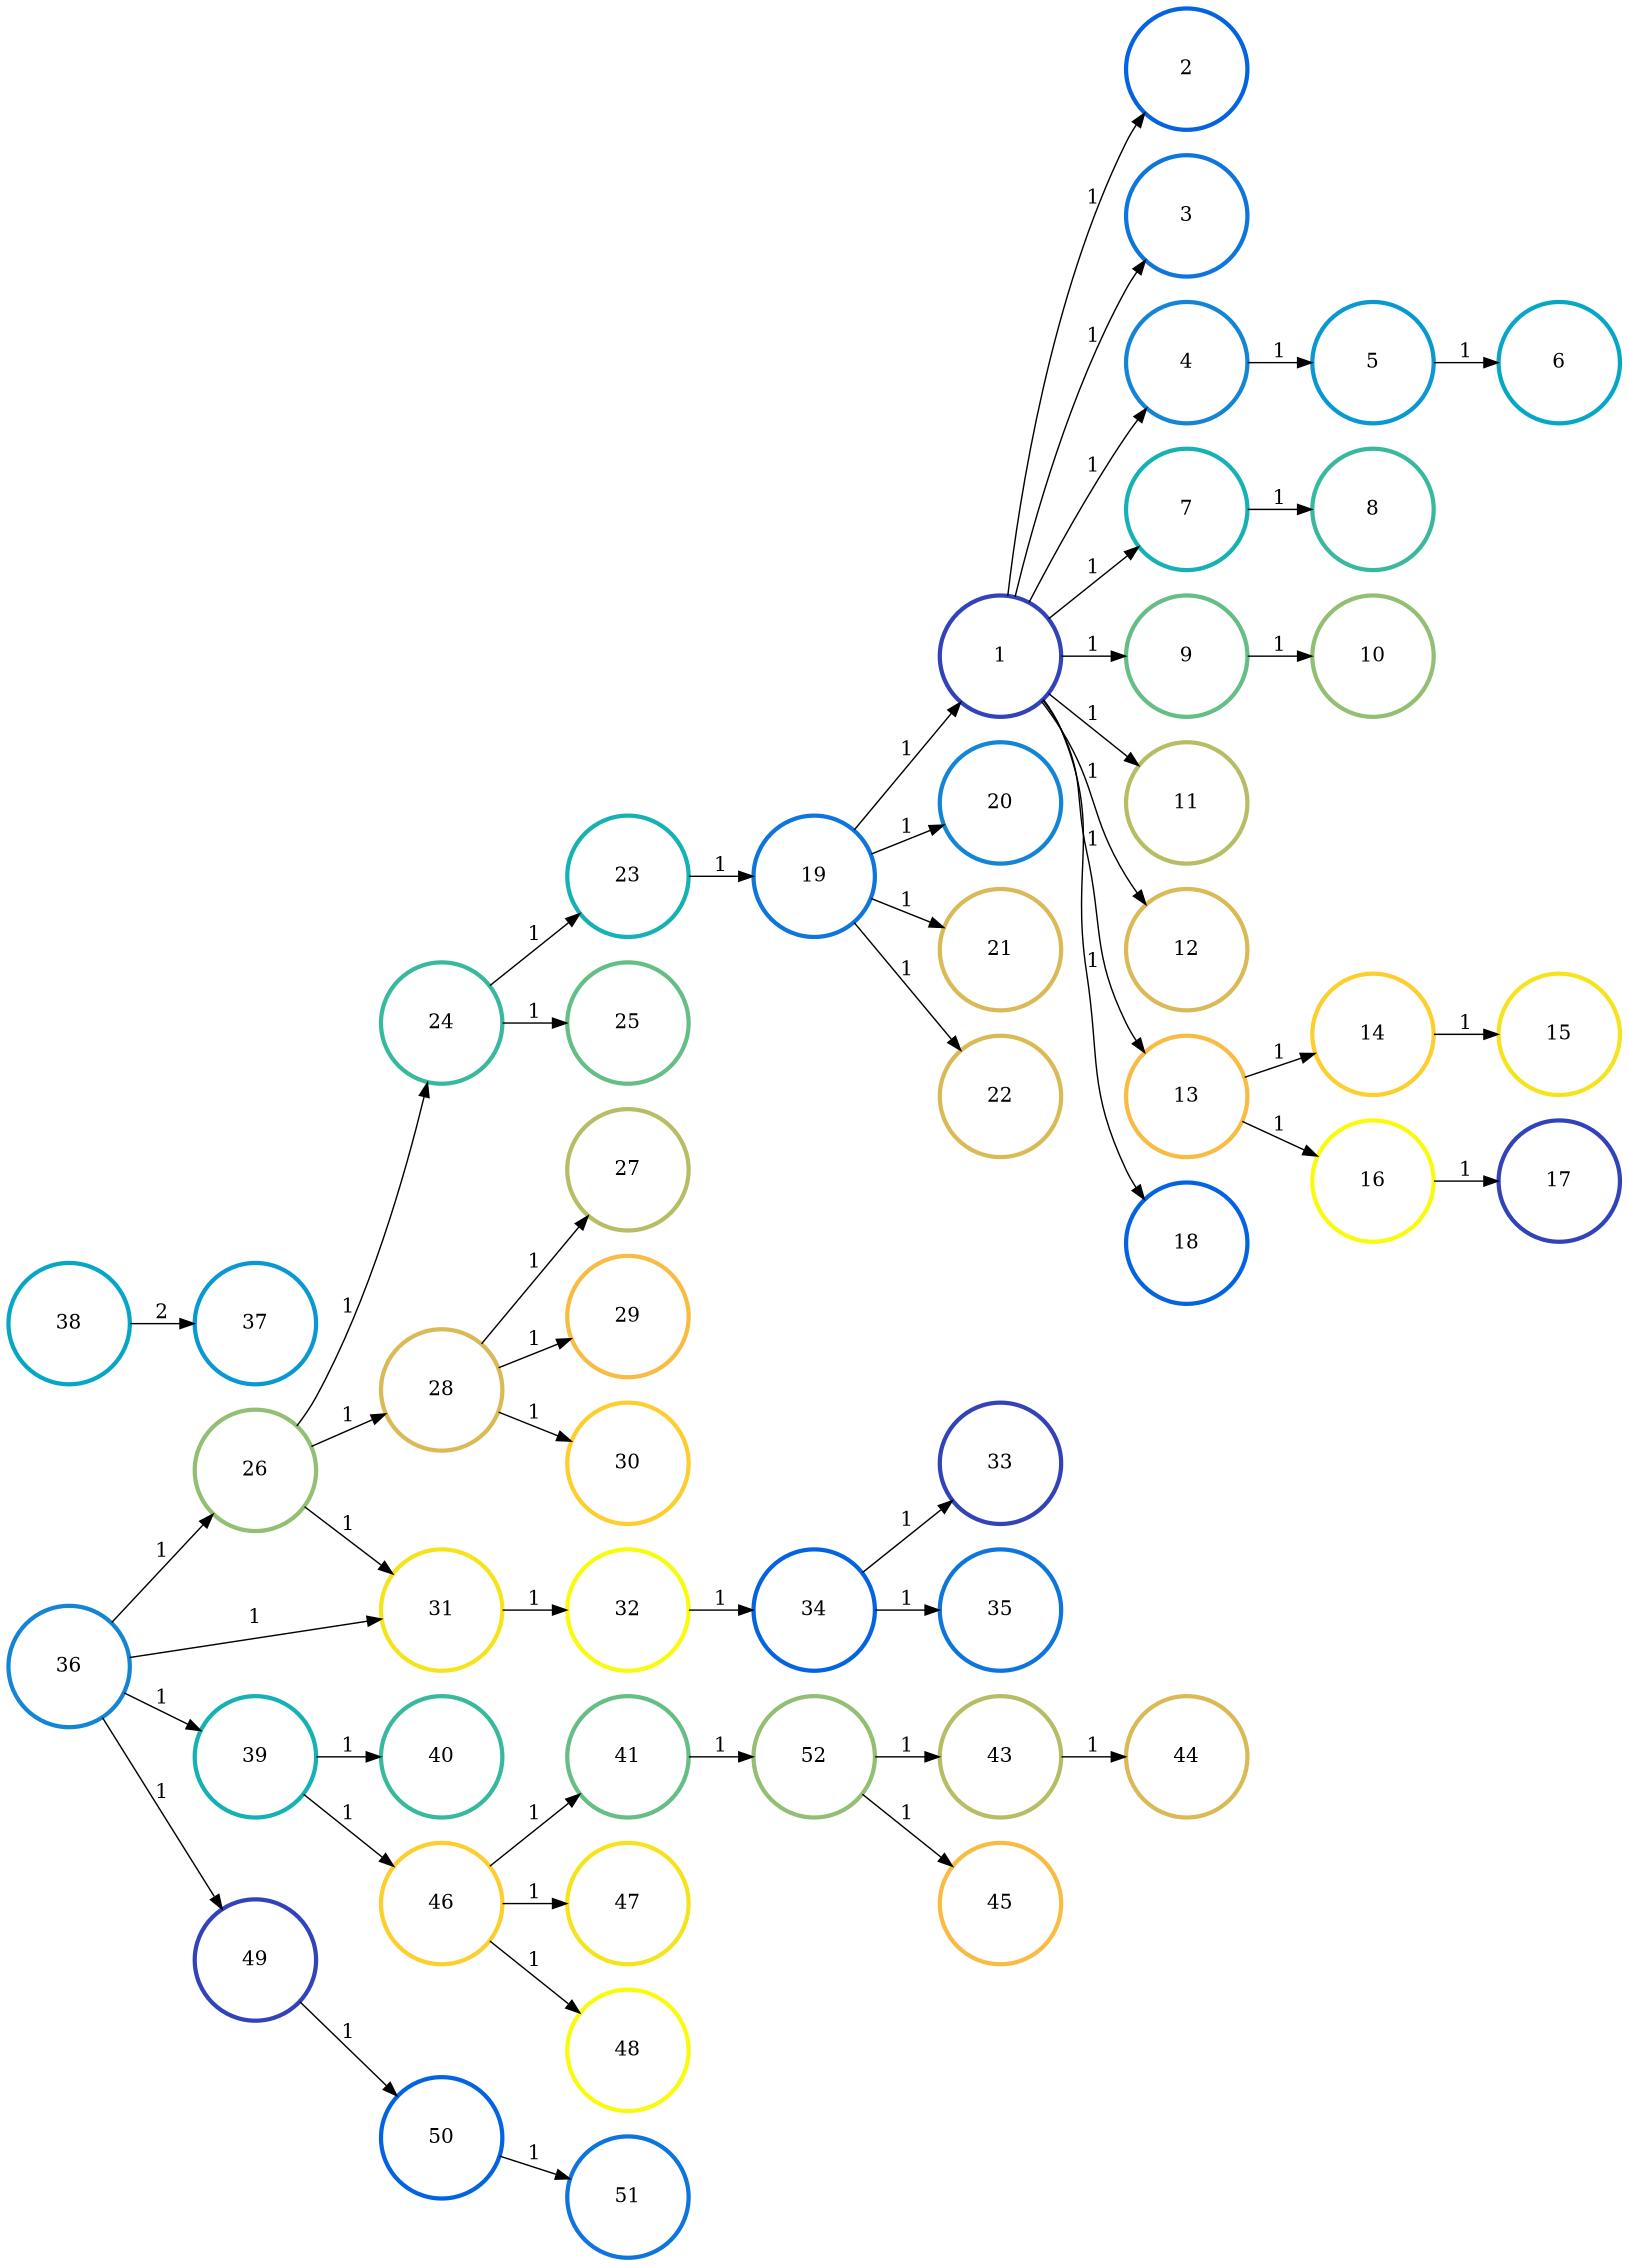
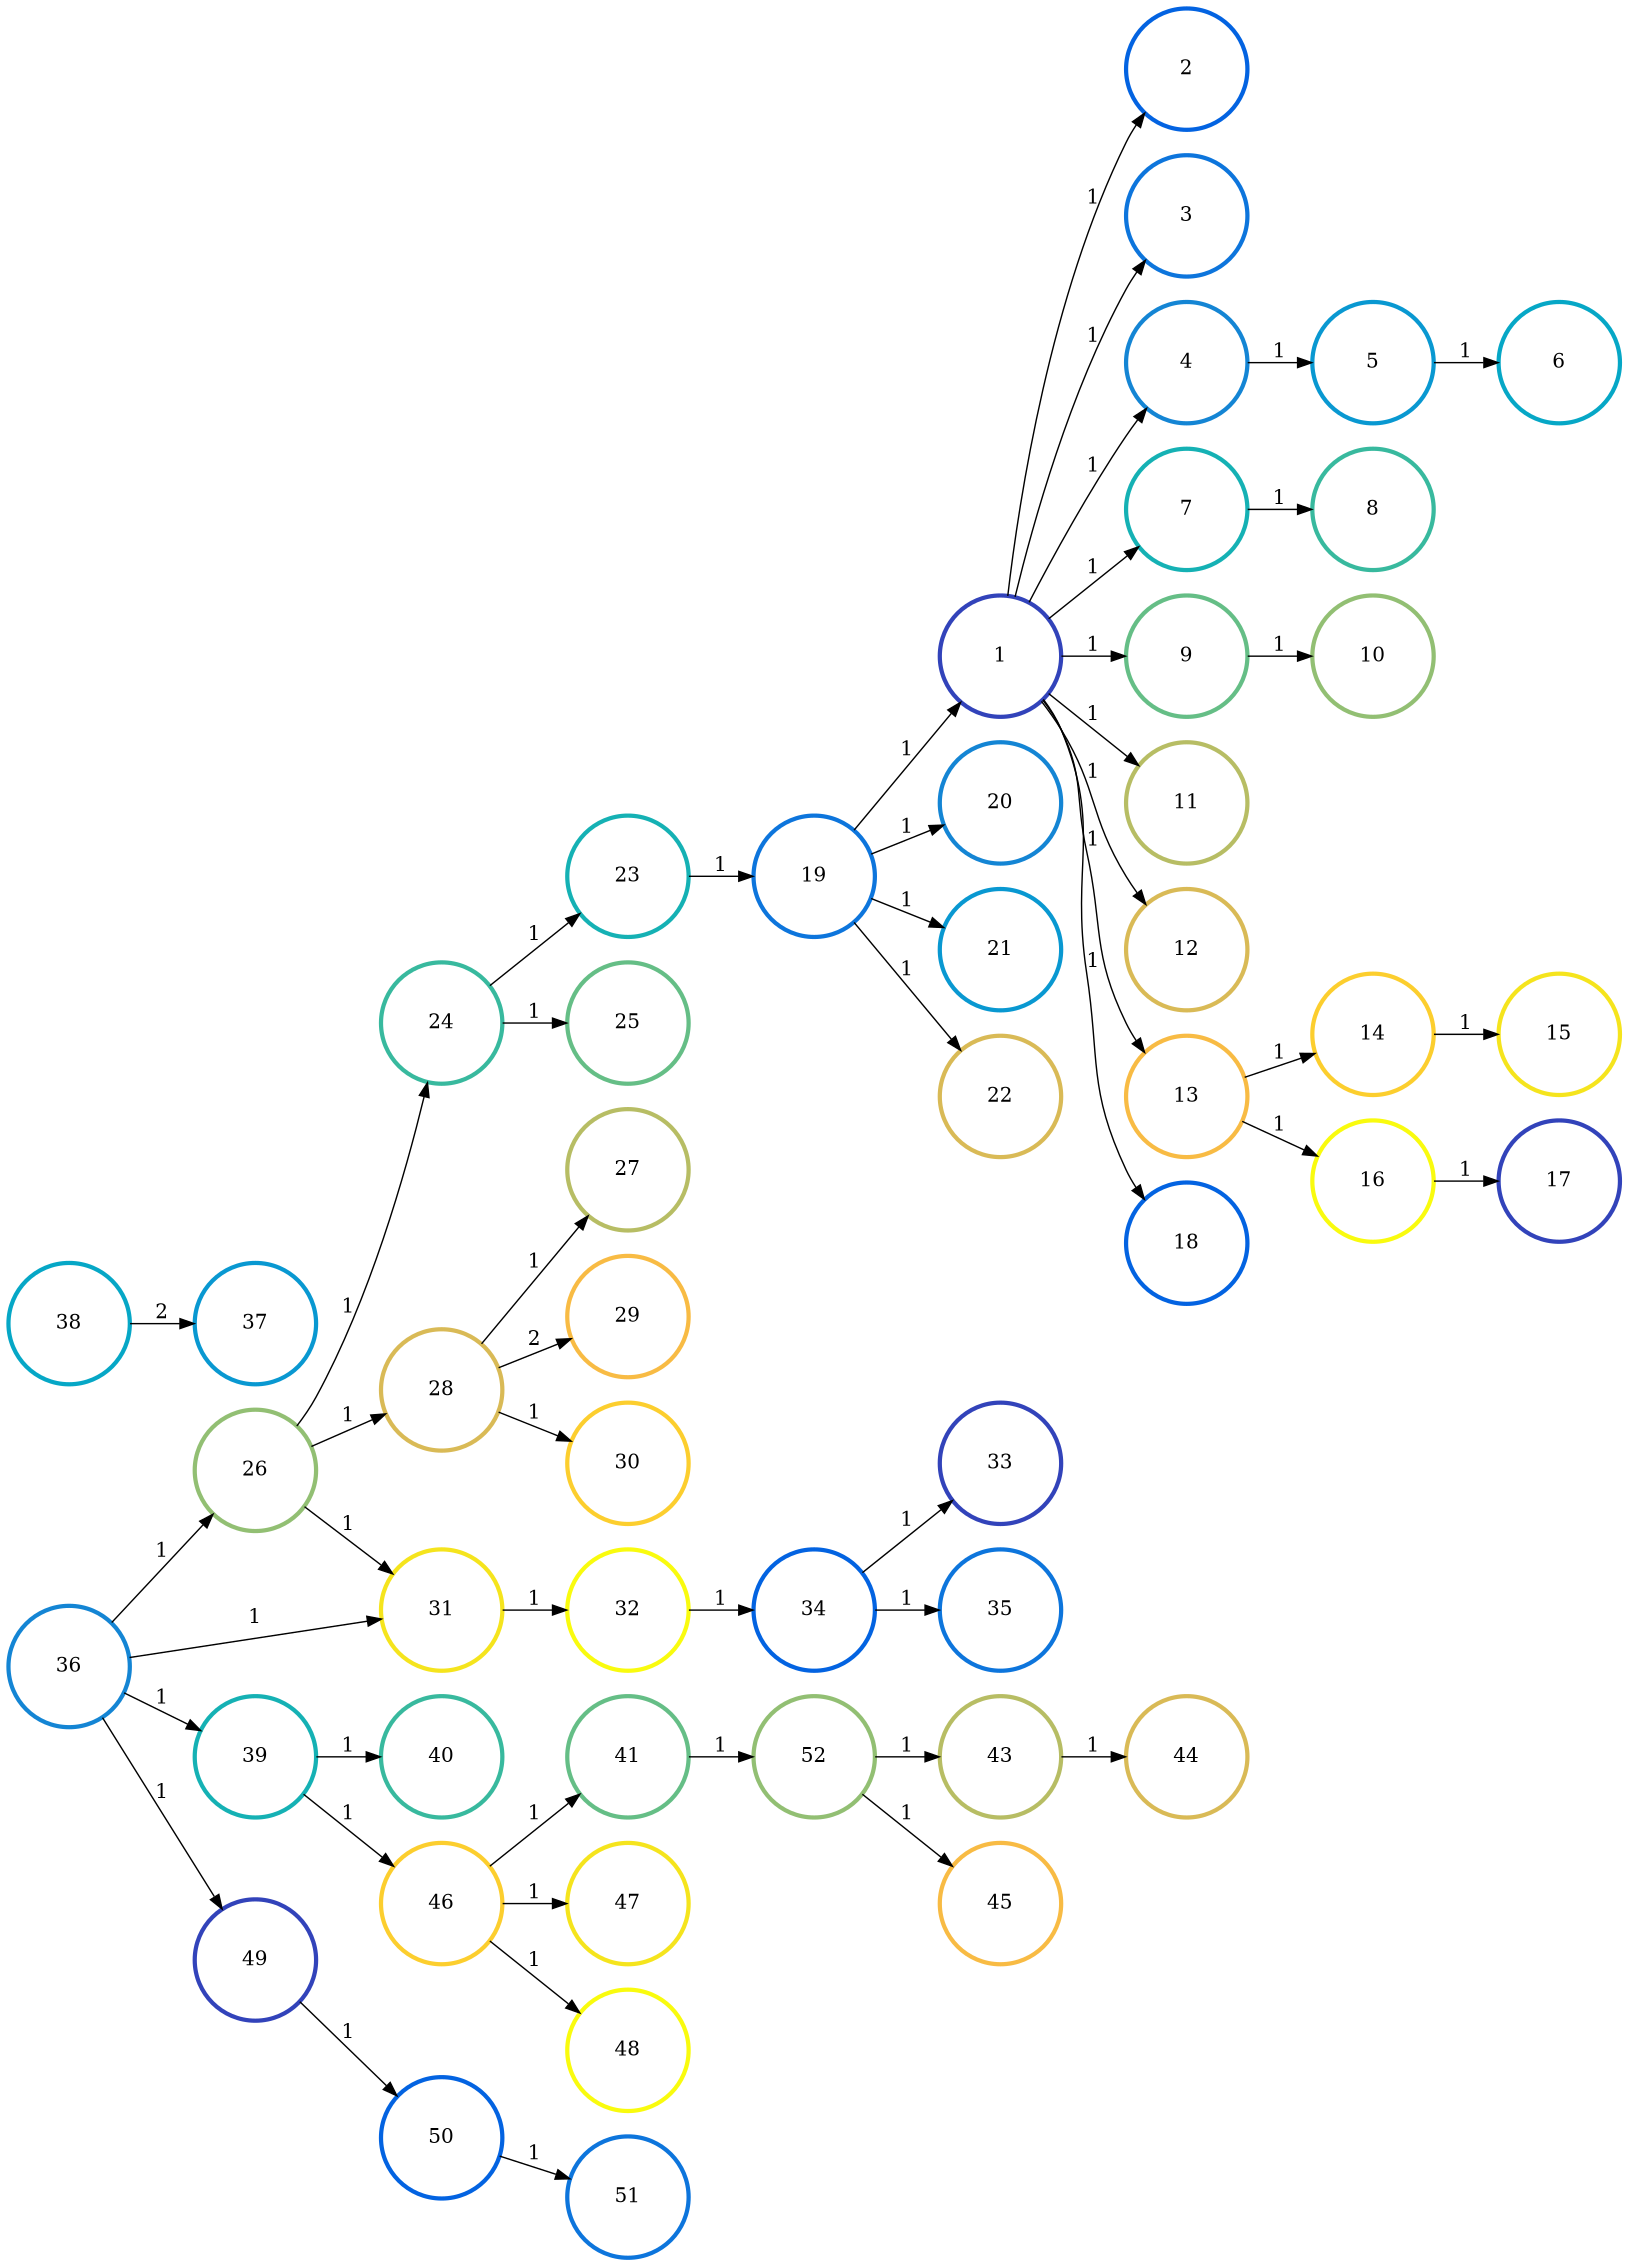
(1000, 950) -> (1000, 950)
(535, 1340) -> (535, 1340)
